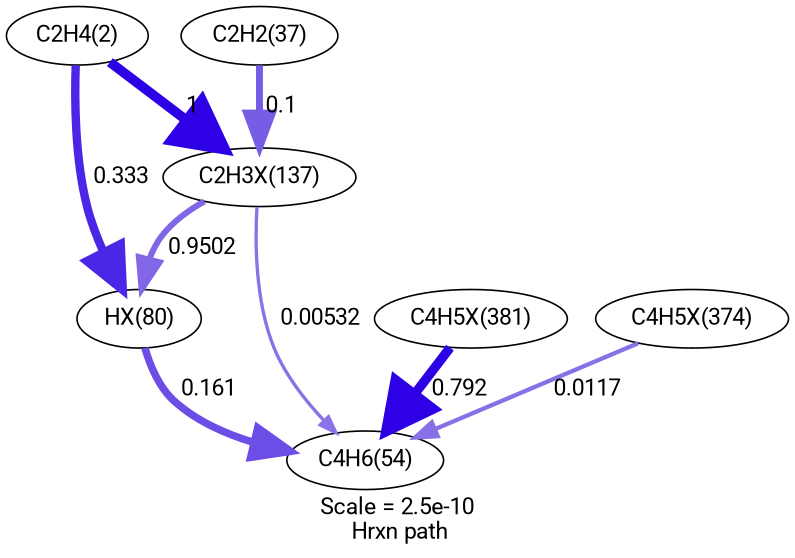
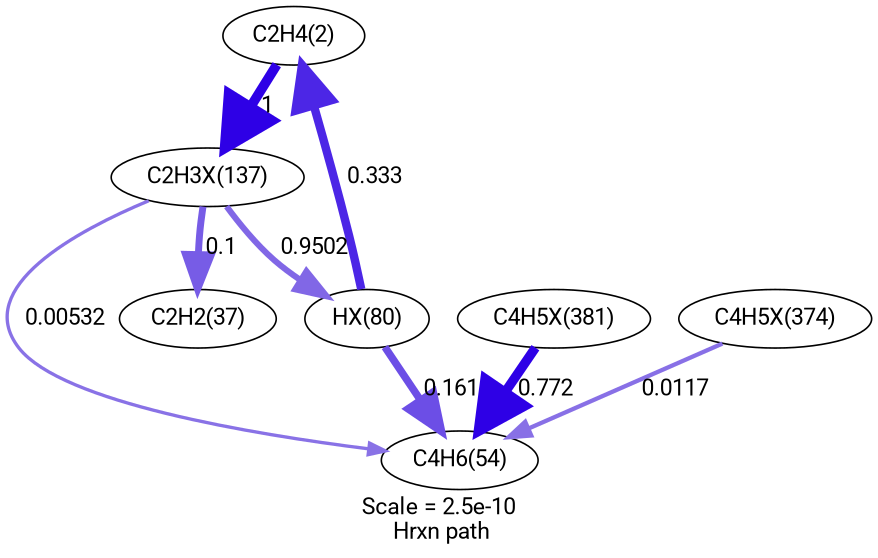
(259, 89) -> (200, 230)
(79, 161) -> (339, 197)
(456, 390) -> (543, 390)
